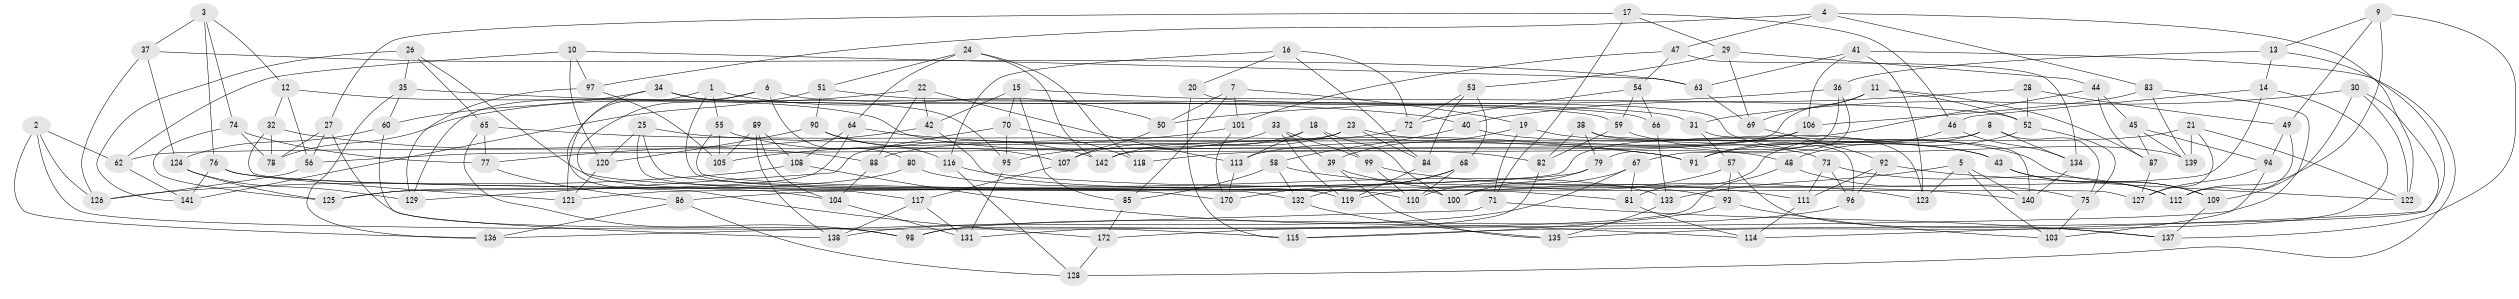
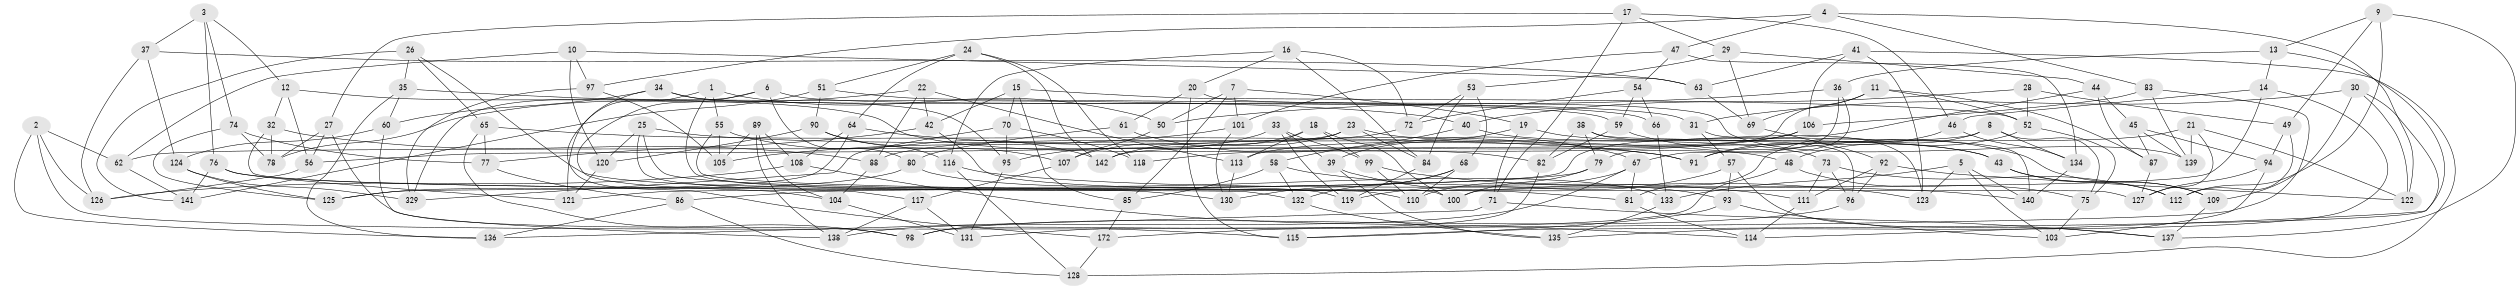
none -> (1124, 126)
(412, 201) -> (412, 201)
(1227, 201) -> (1227, 201)
